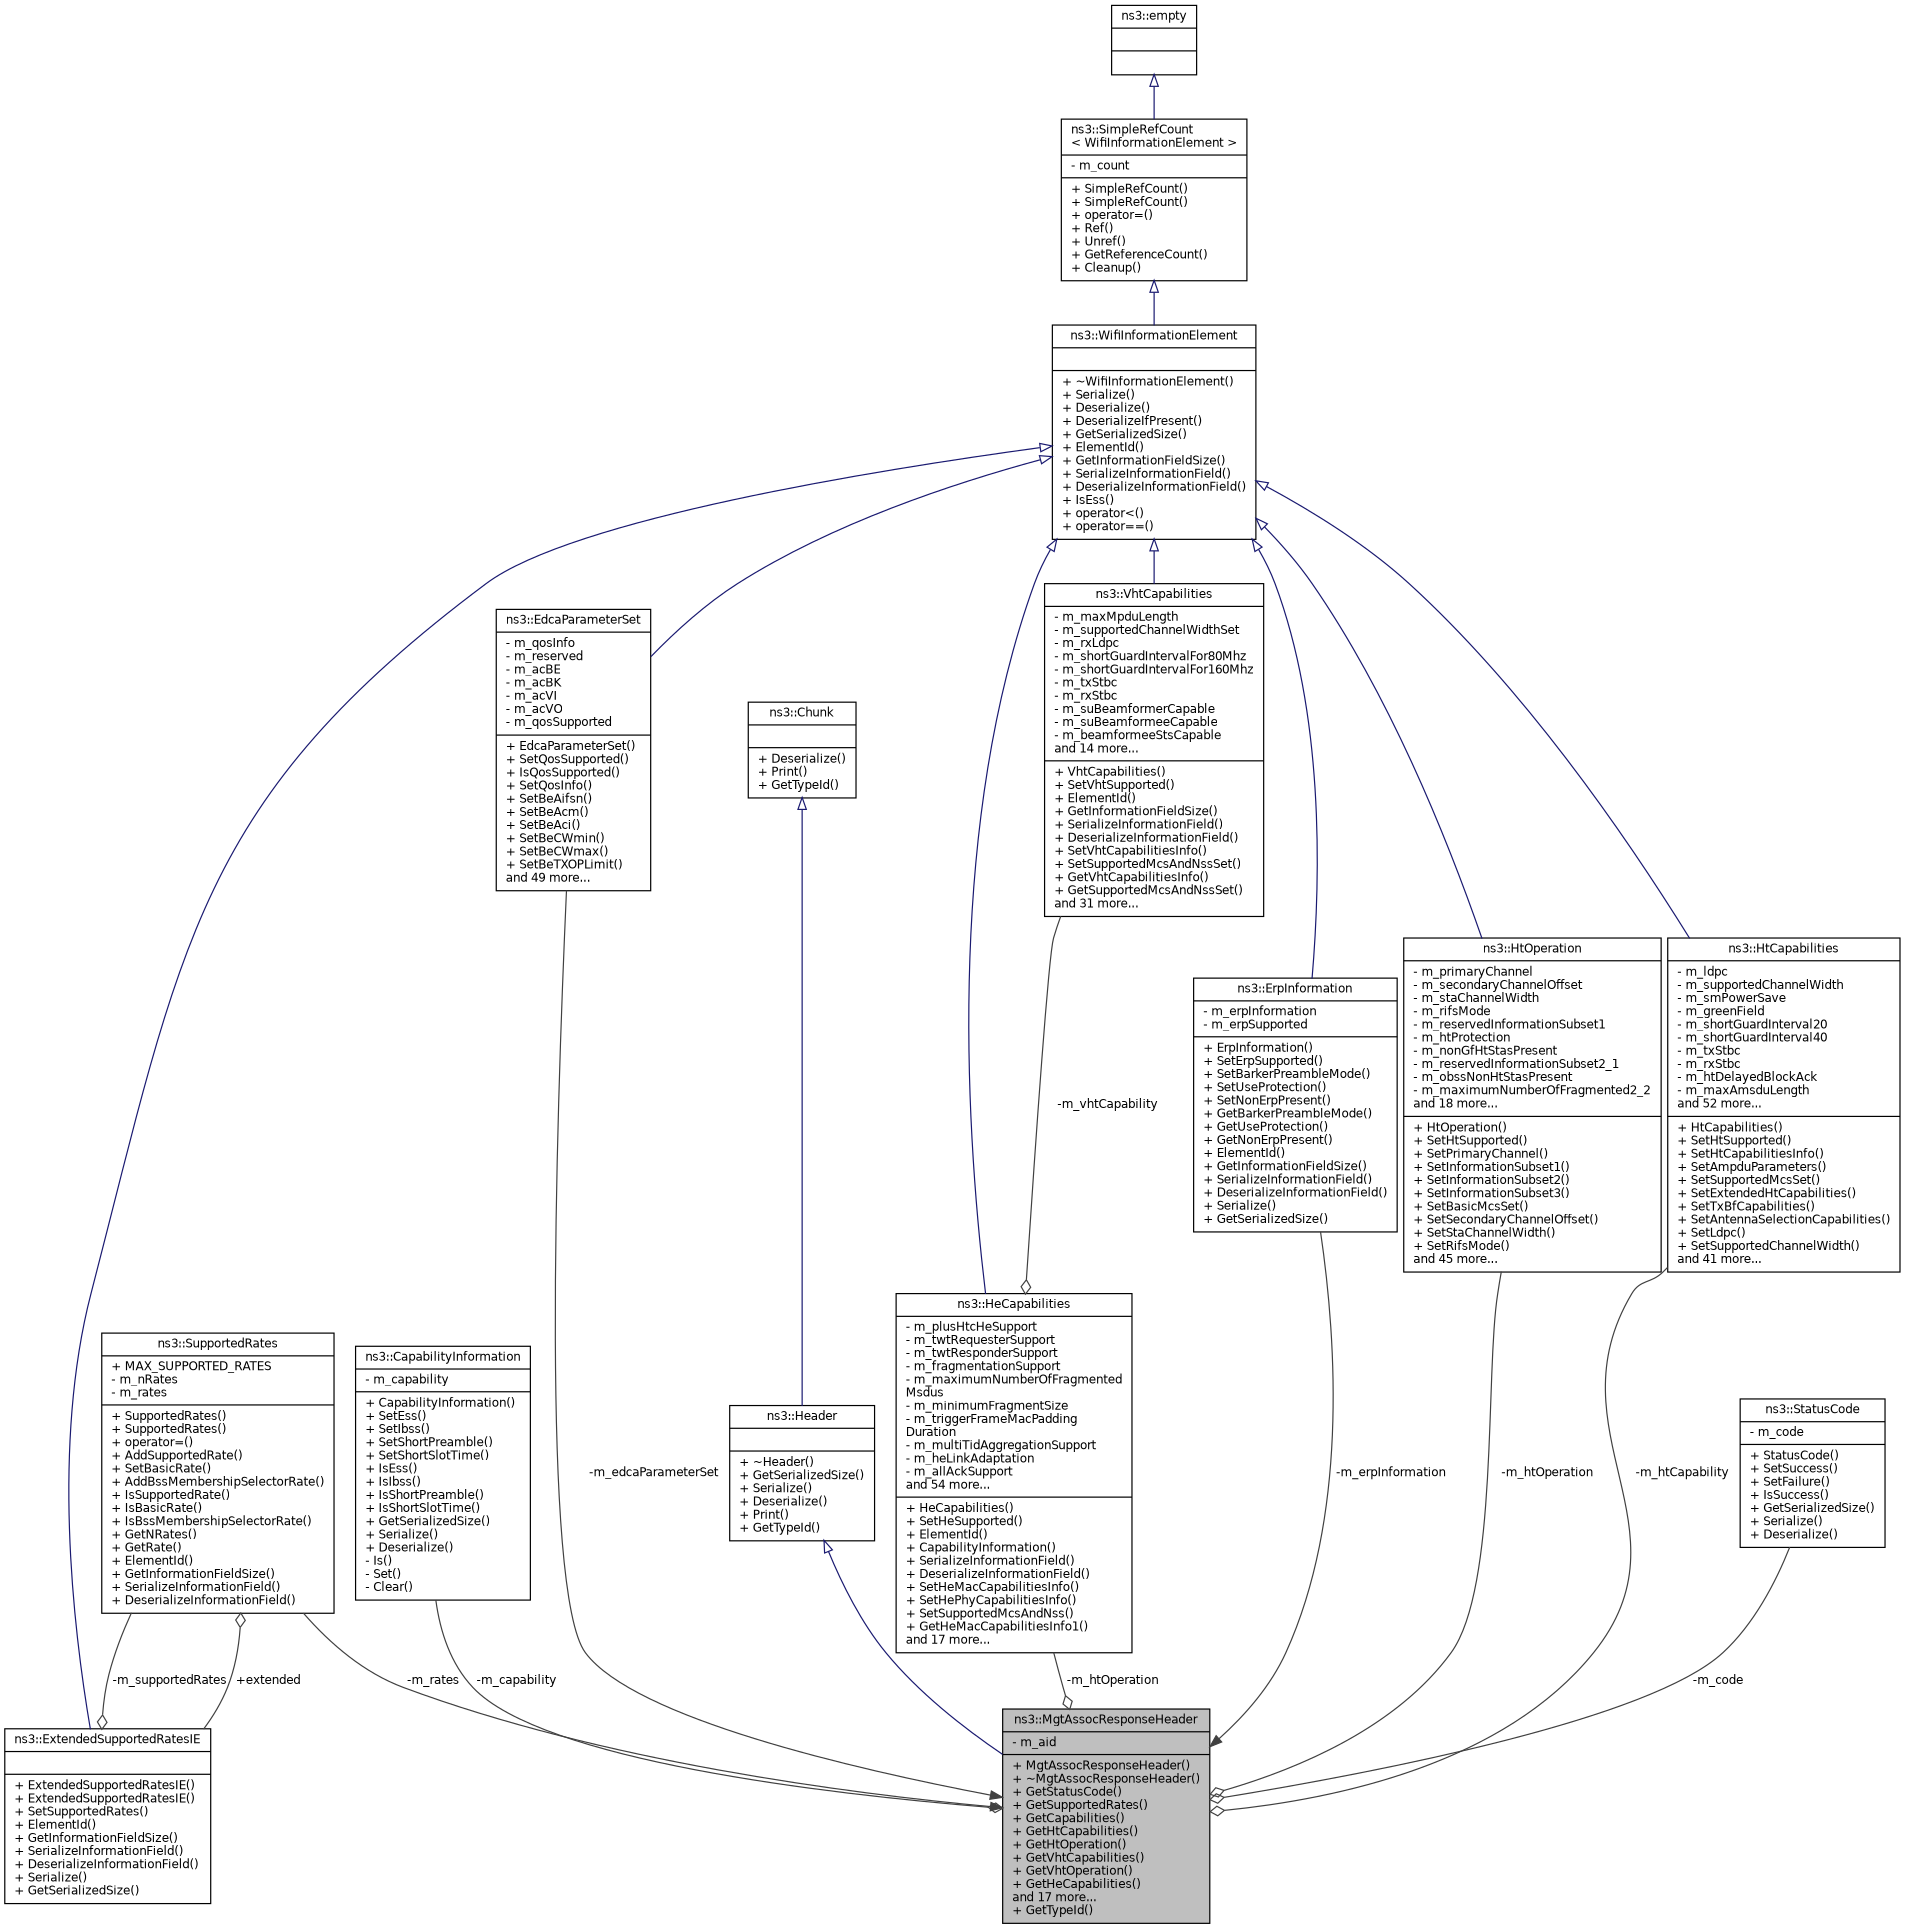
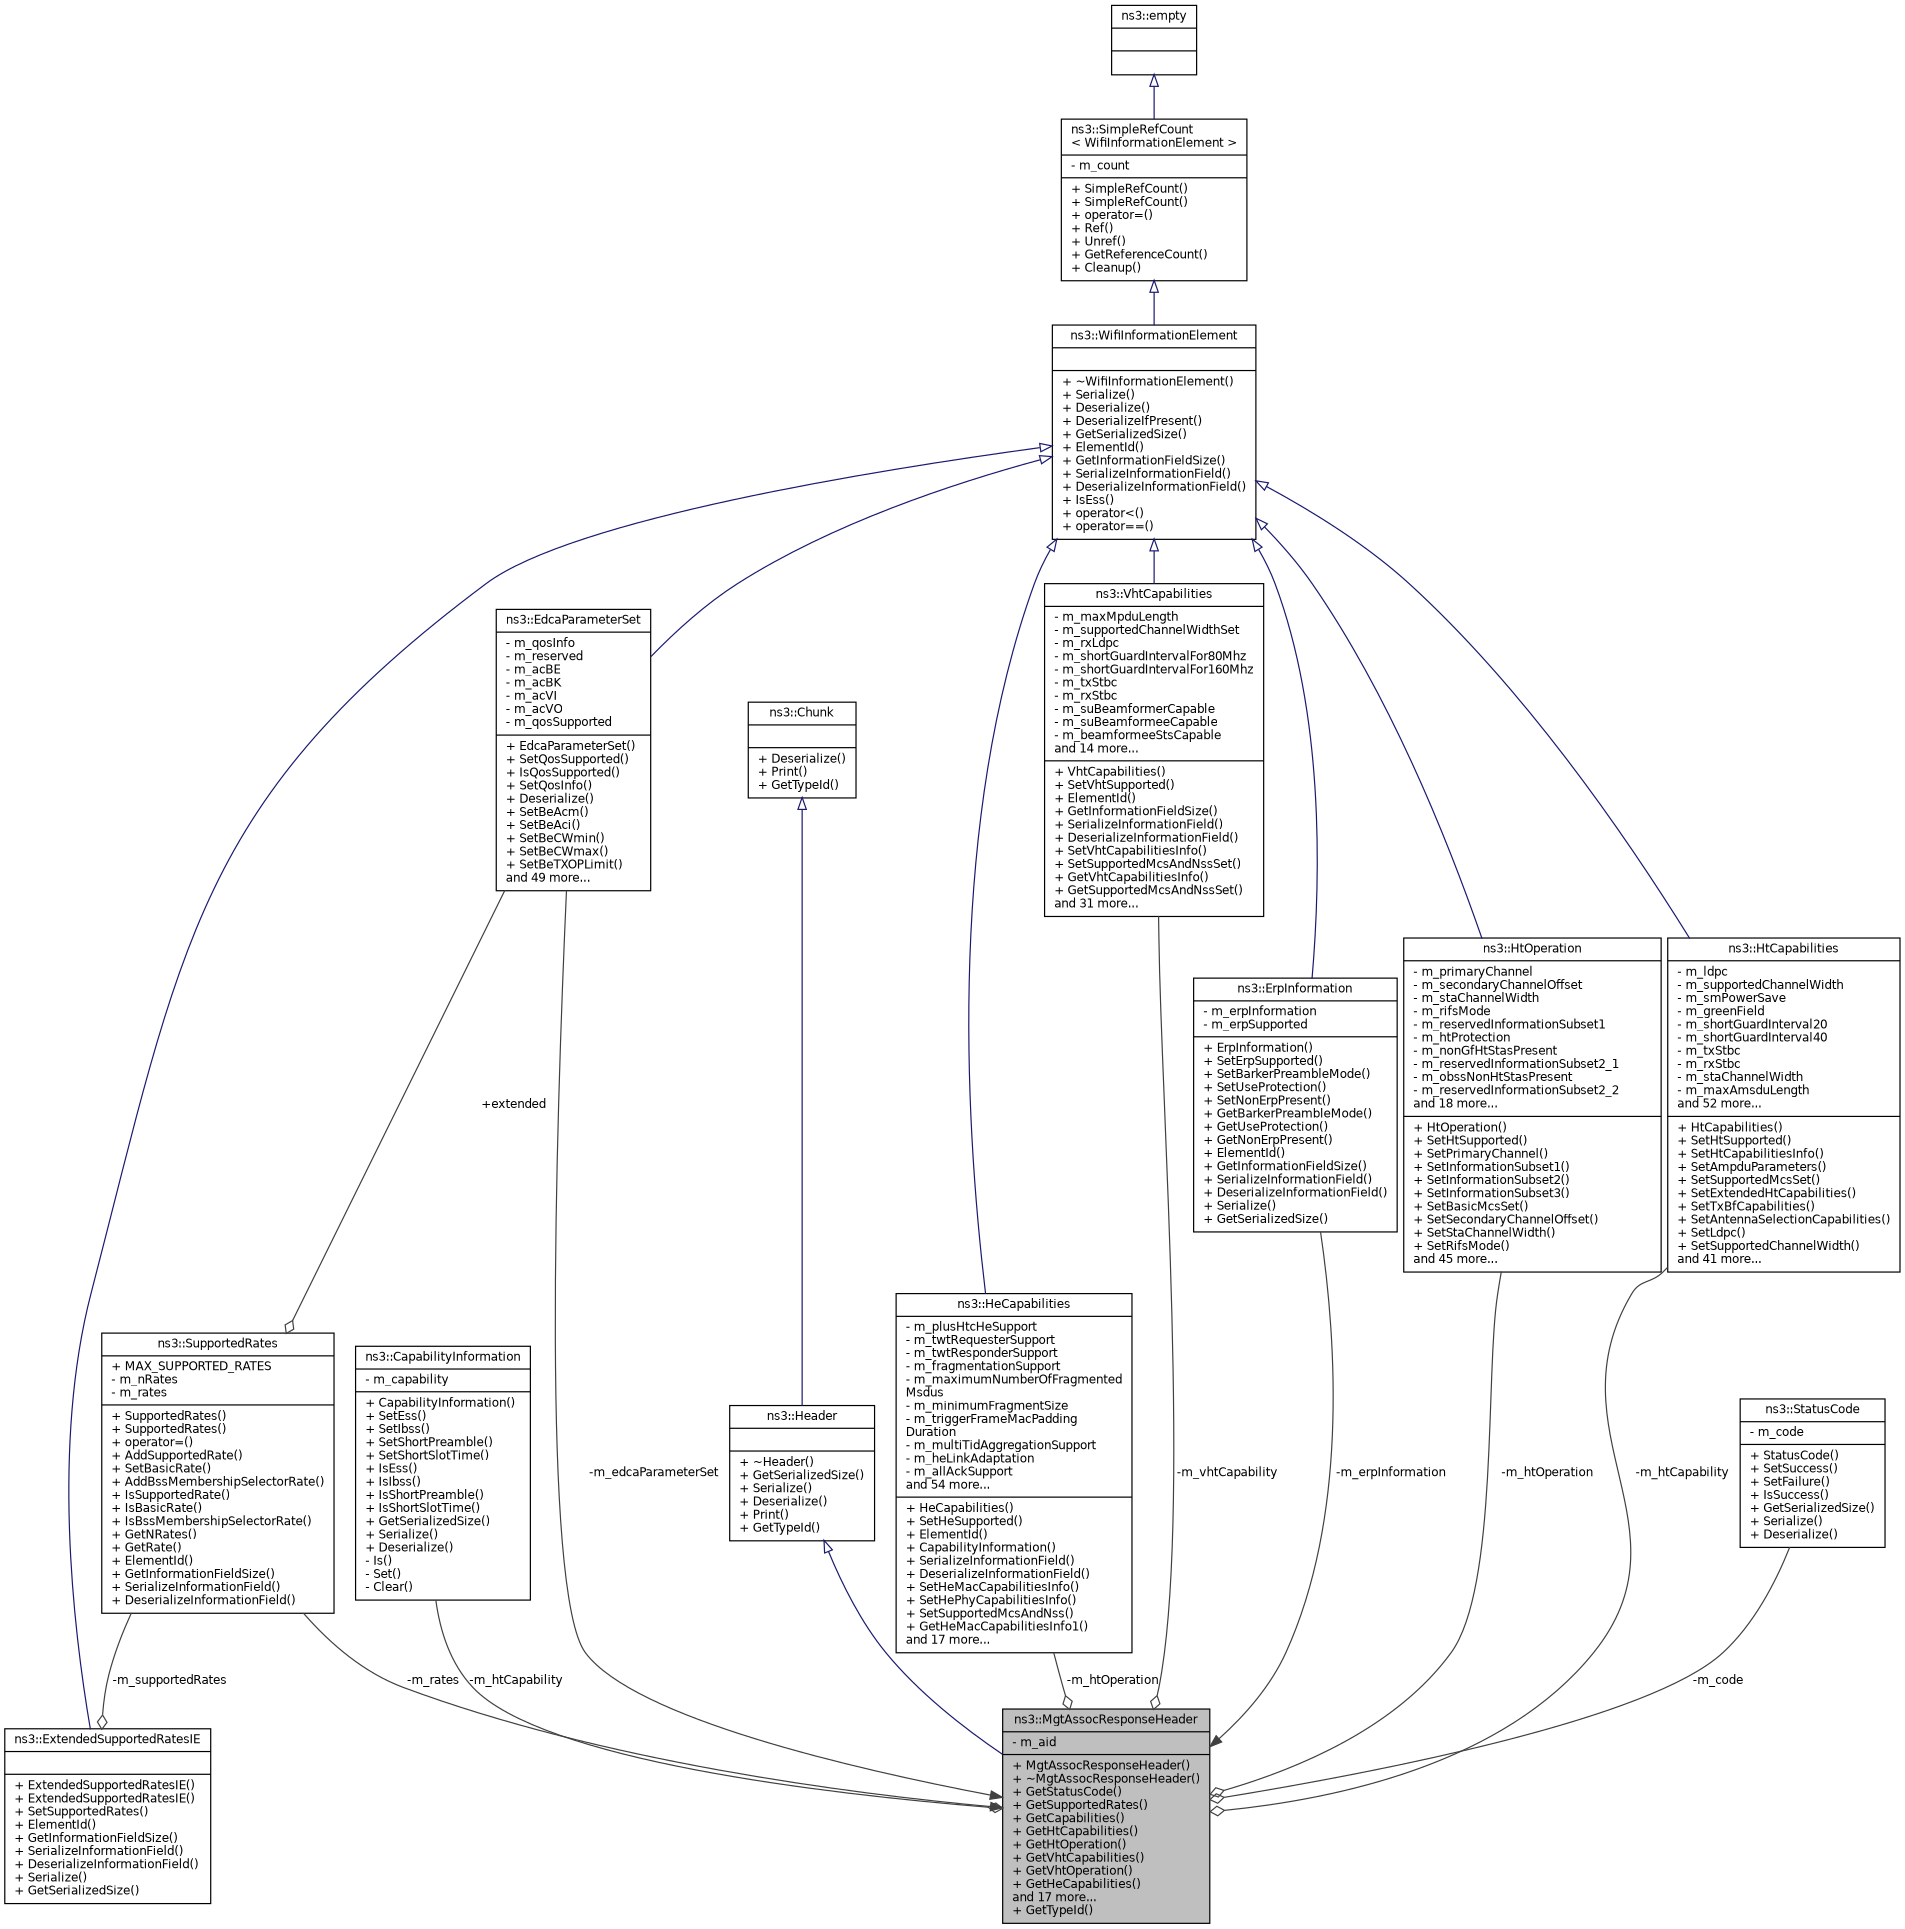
(550, 799) -> (550, 799)
(1748, 1078) -> (1741, 1078)
(1532, 1091) -> (1516, 1091)
(1039, 1097) -> (1172, 1306)
(230, 1681) -> (399, 1105)
(515, 1681) -> (515, 1681)
